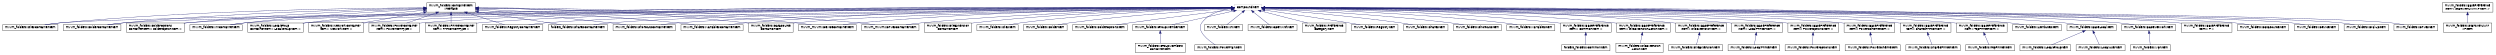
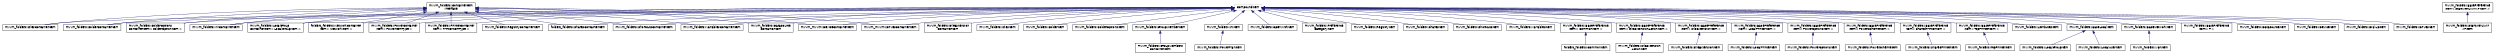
(880, 12) -> none
(1203, 21) -> (1221, 39)
(336, 28) -> (336, 28)
